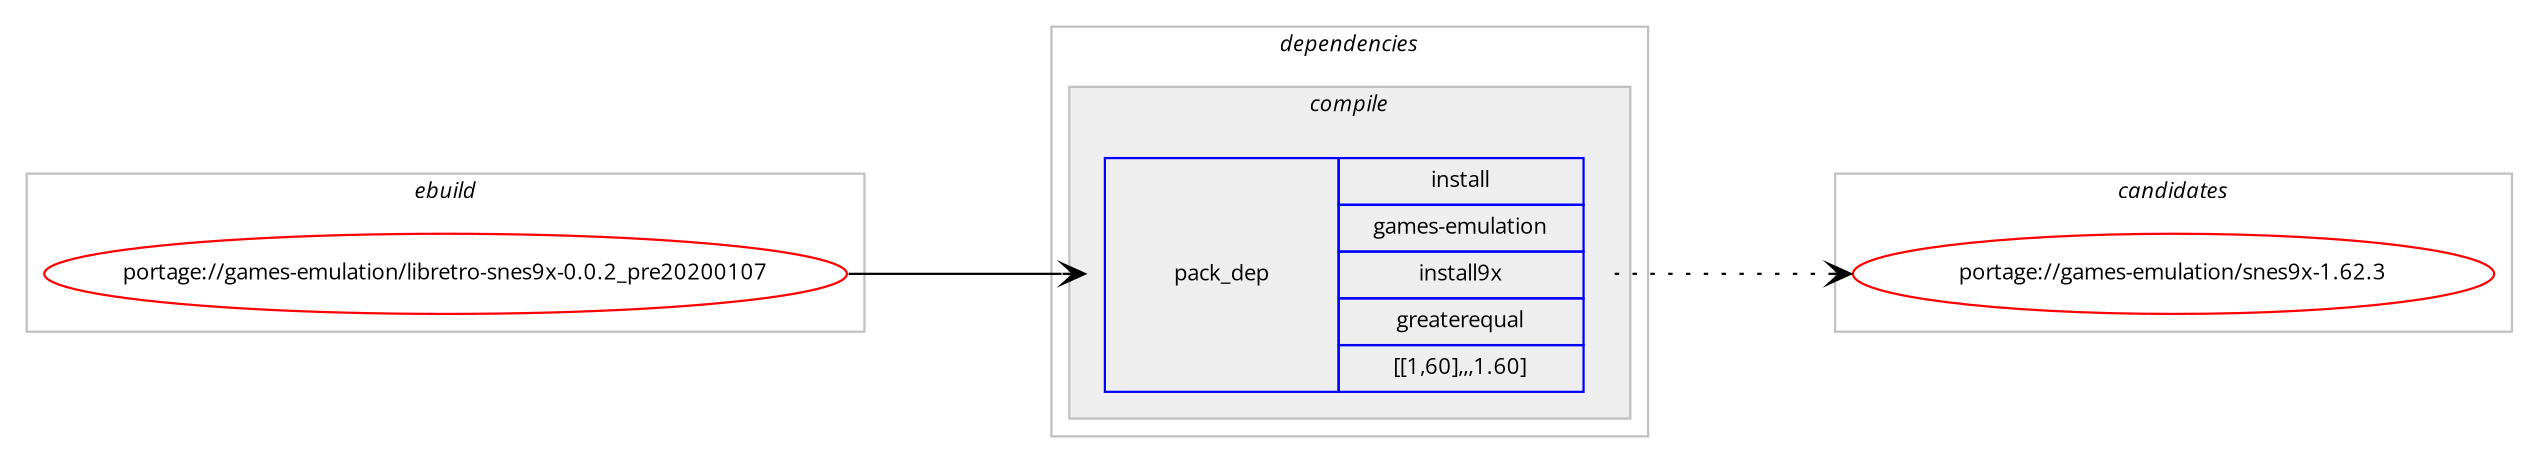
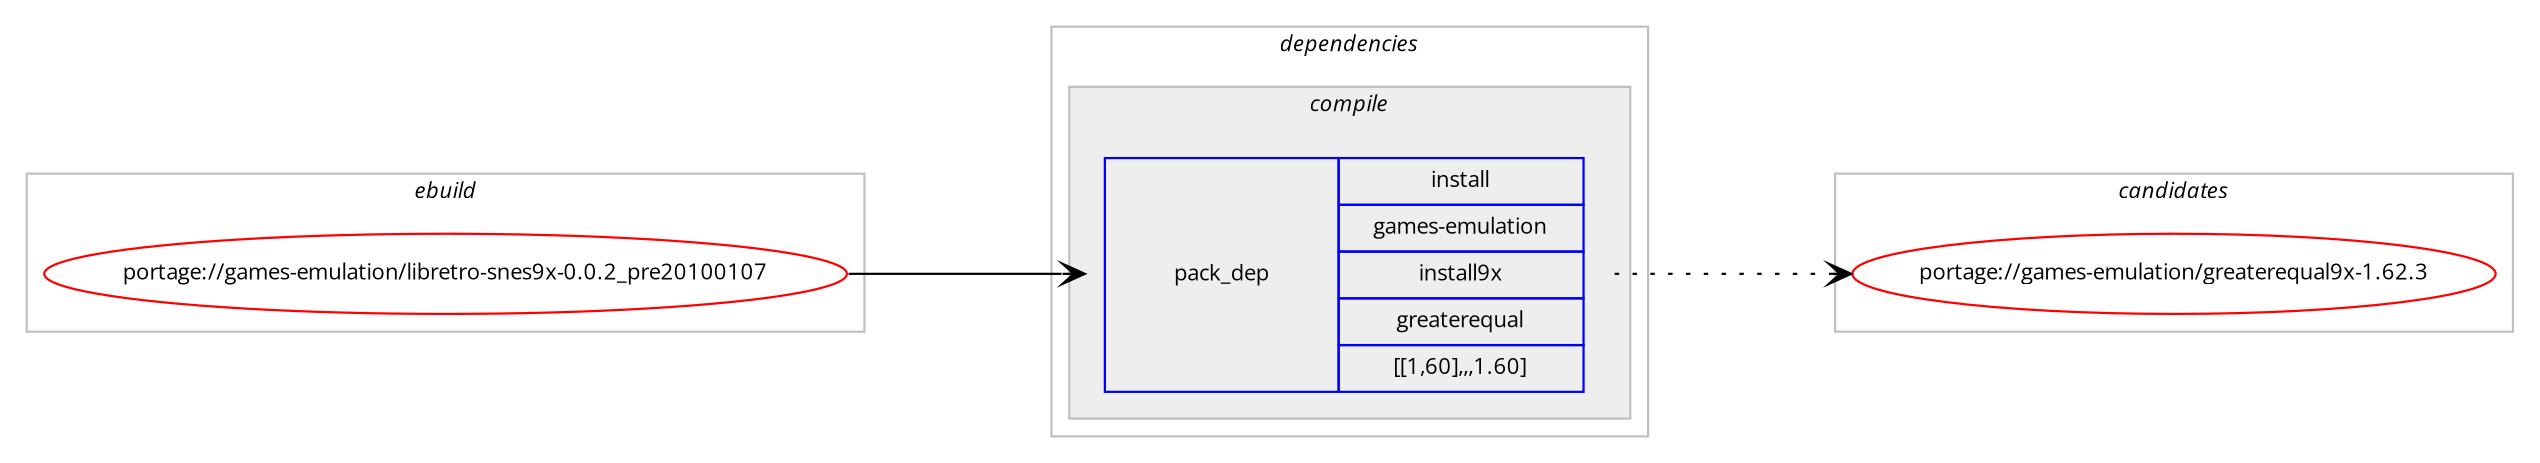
(446, 274) -> (446, 274)
(2174, 274) -> (2174, 274)
